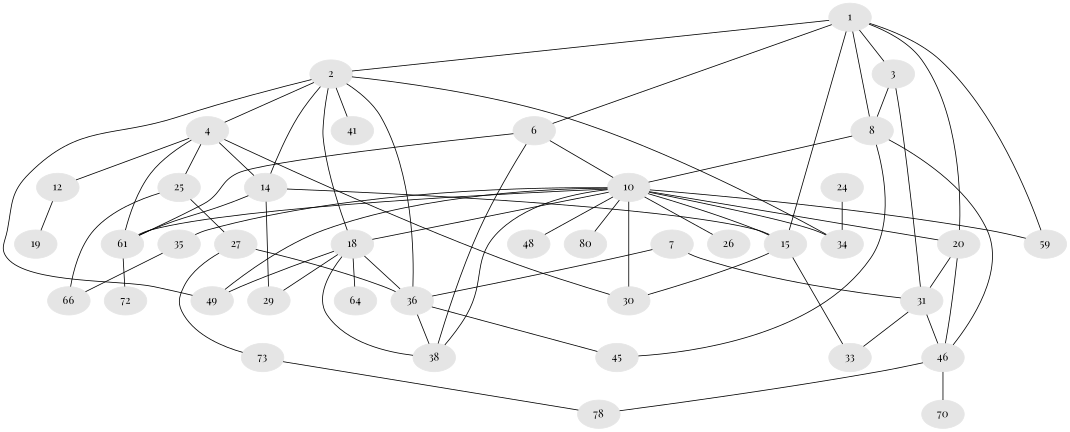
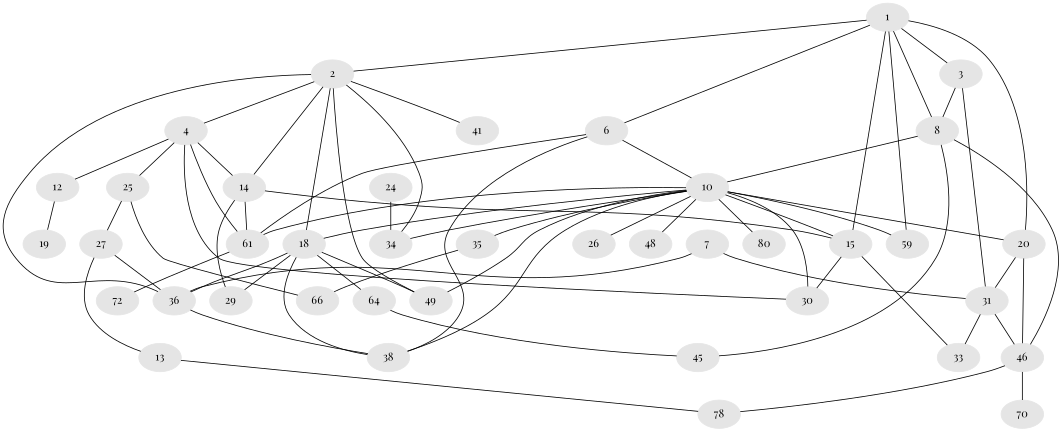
(515, 329) -> (532, 342)
(263, 358) -> (160, 358)
